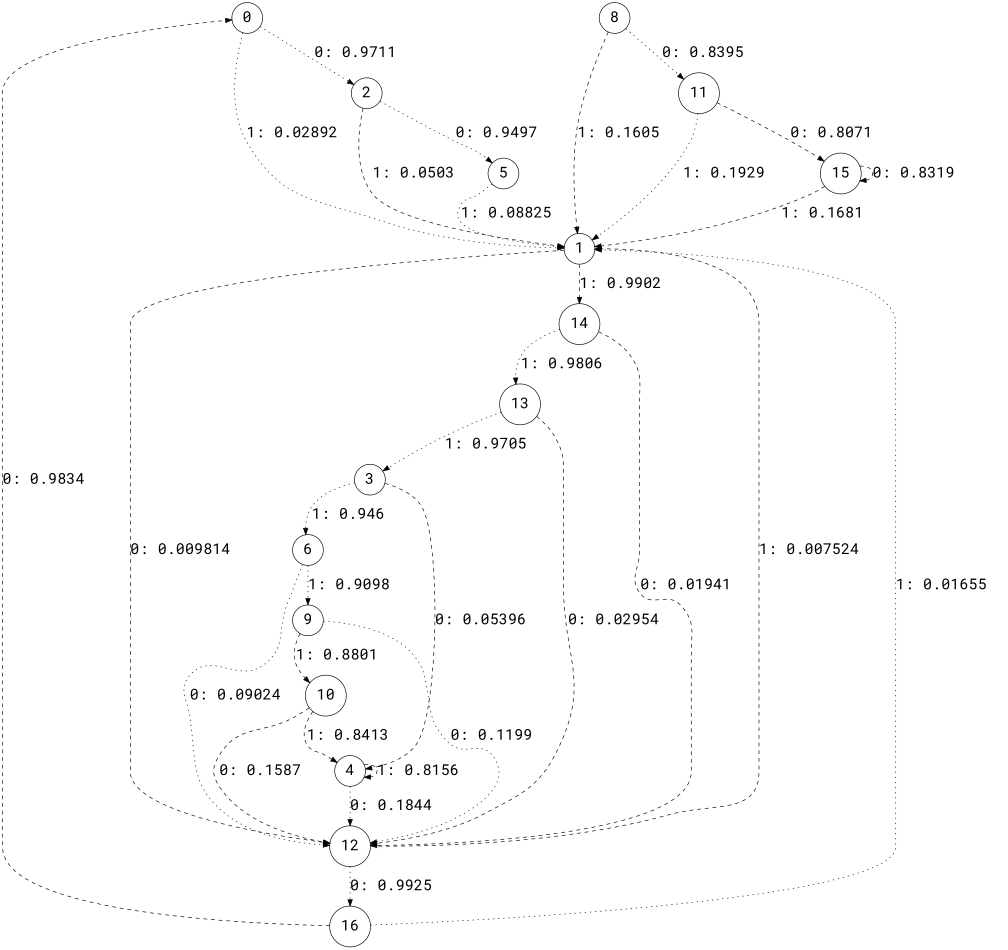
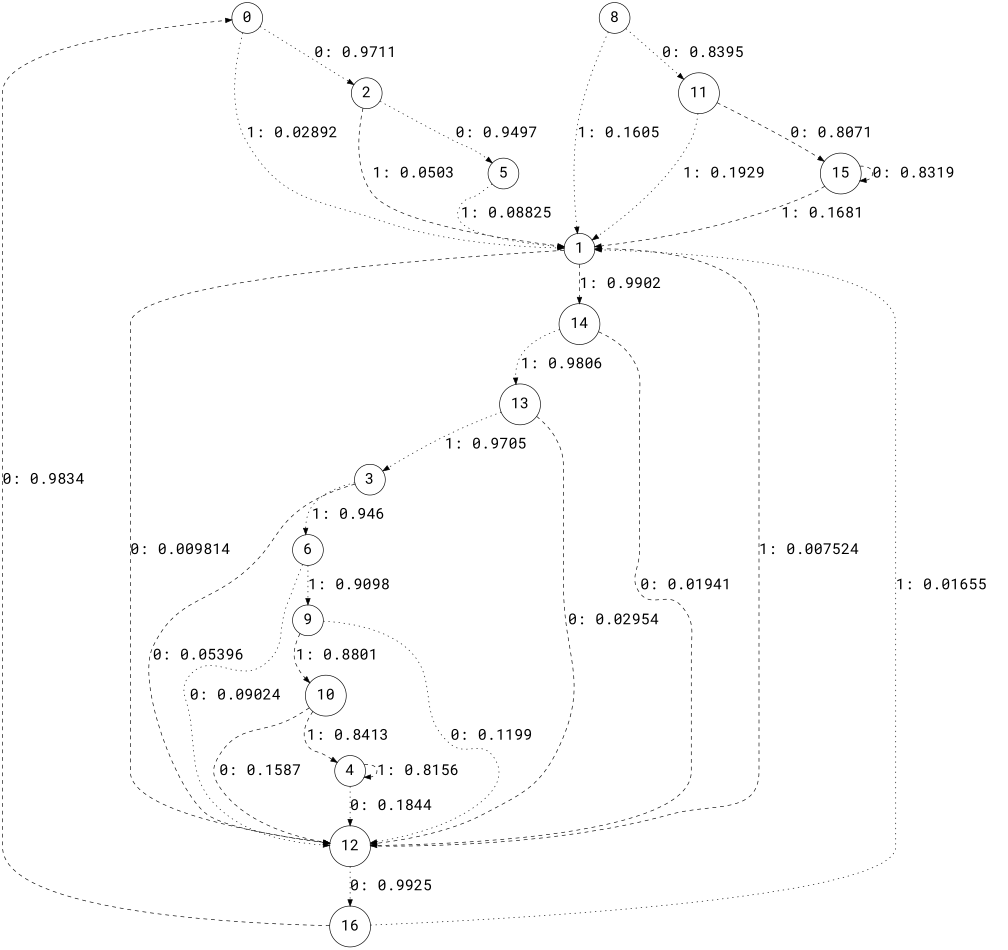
(577, 127) -> (577, 127)
(435, 629) -> (149, 665)
